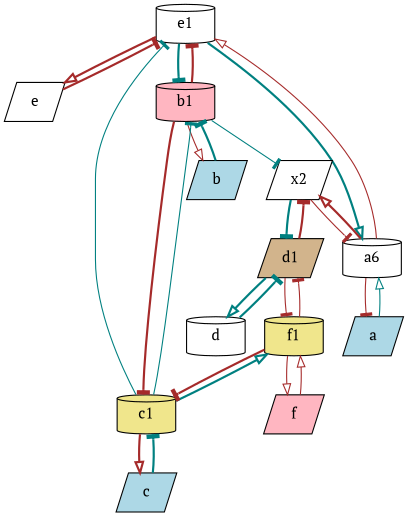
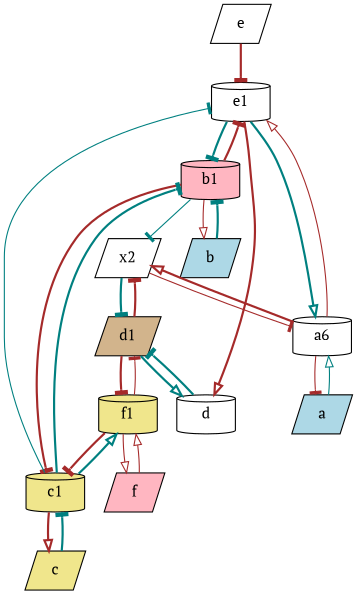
(115, 57) -> (254, 255)
(173, 261) -> (66, 305)
(285, 295) -> (121, 373)
(146, 492) -> (55, 571)
